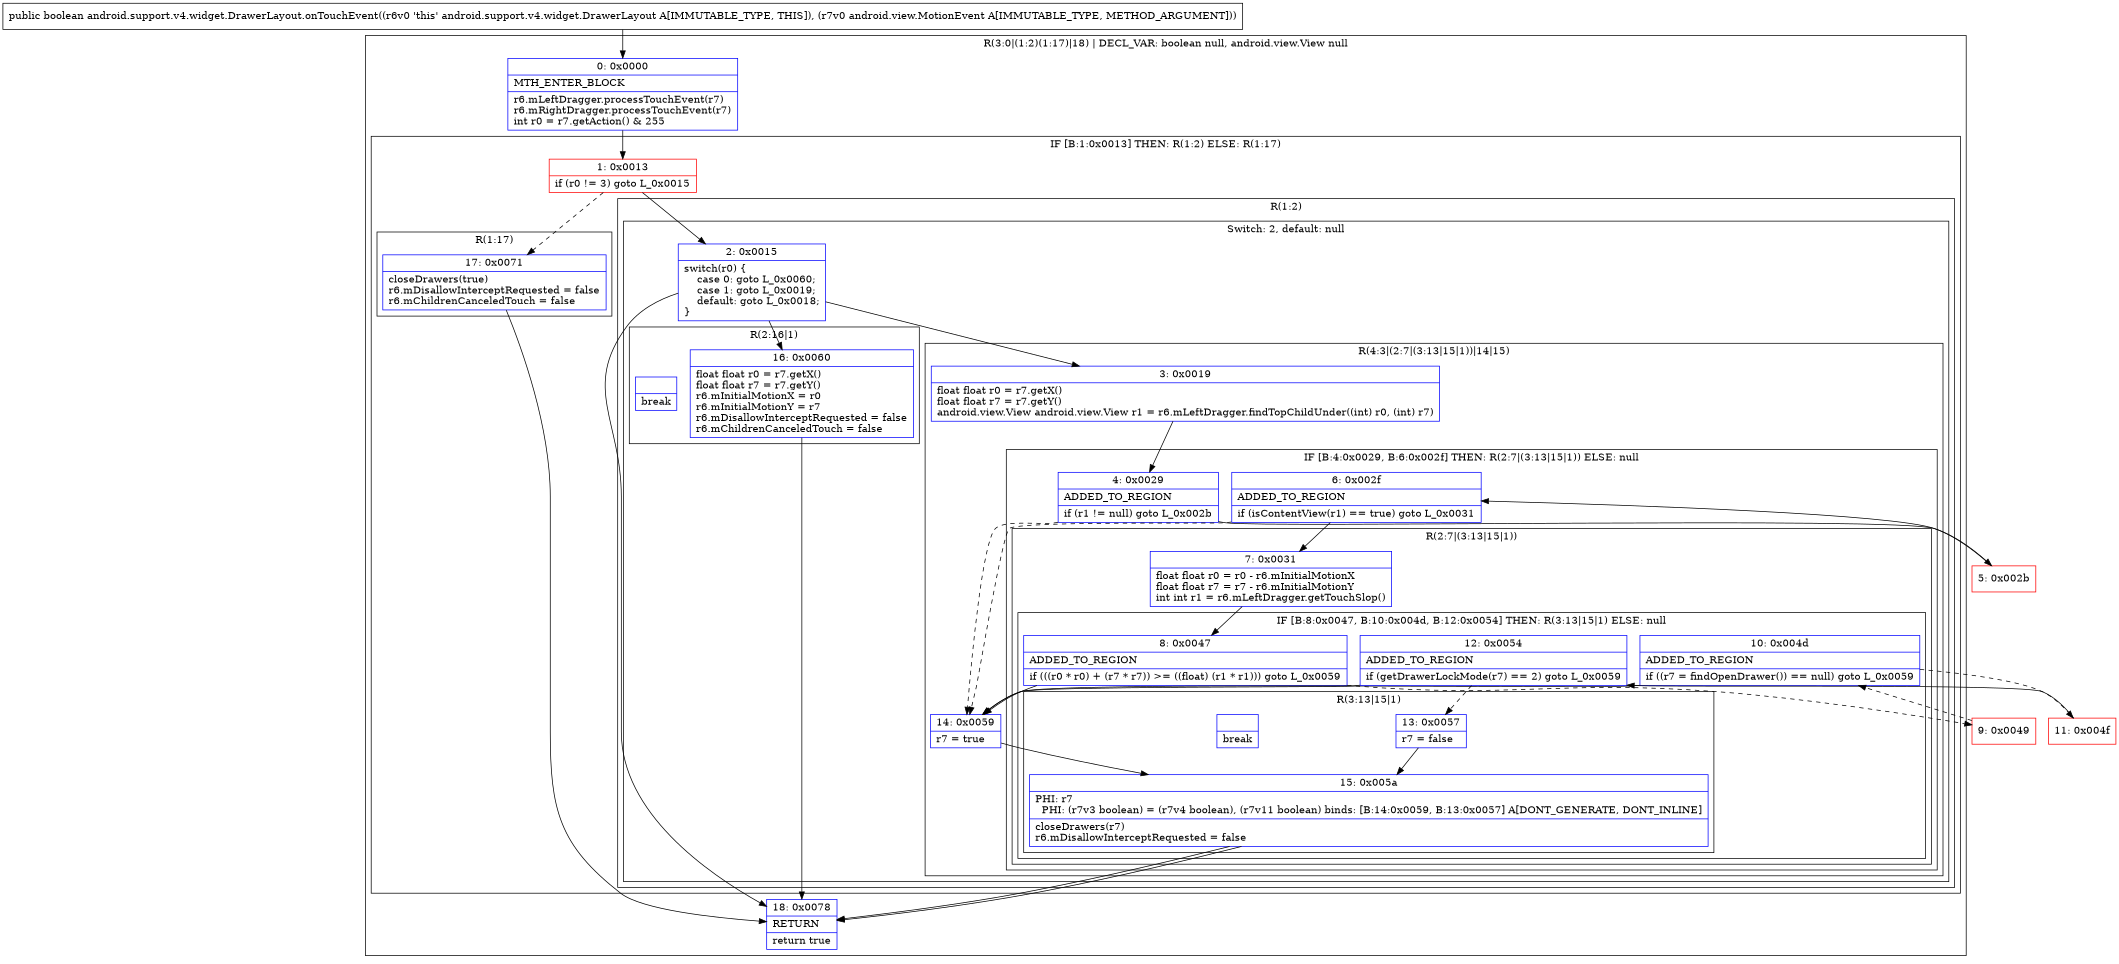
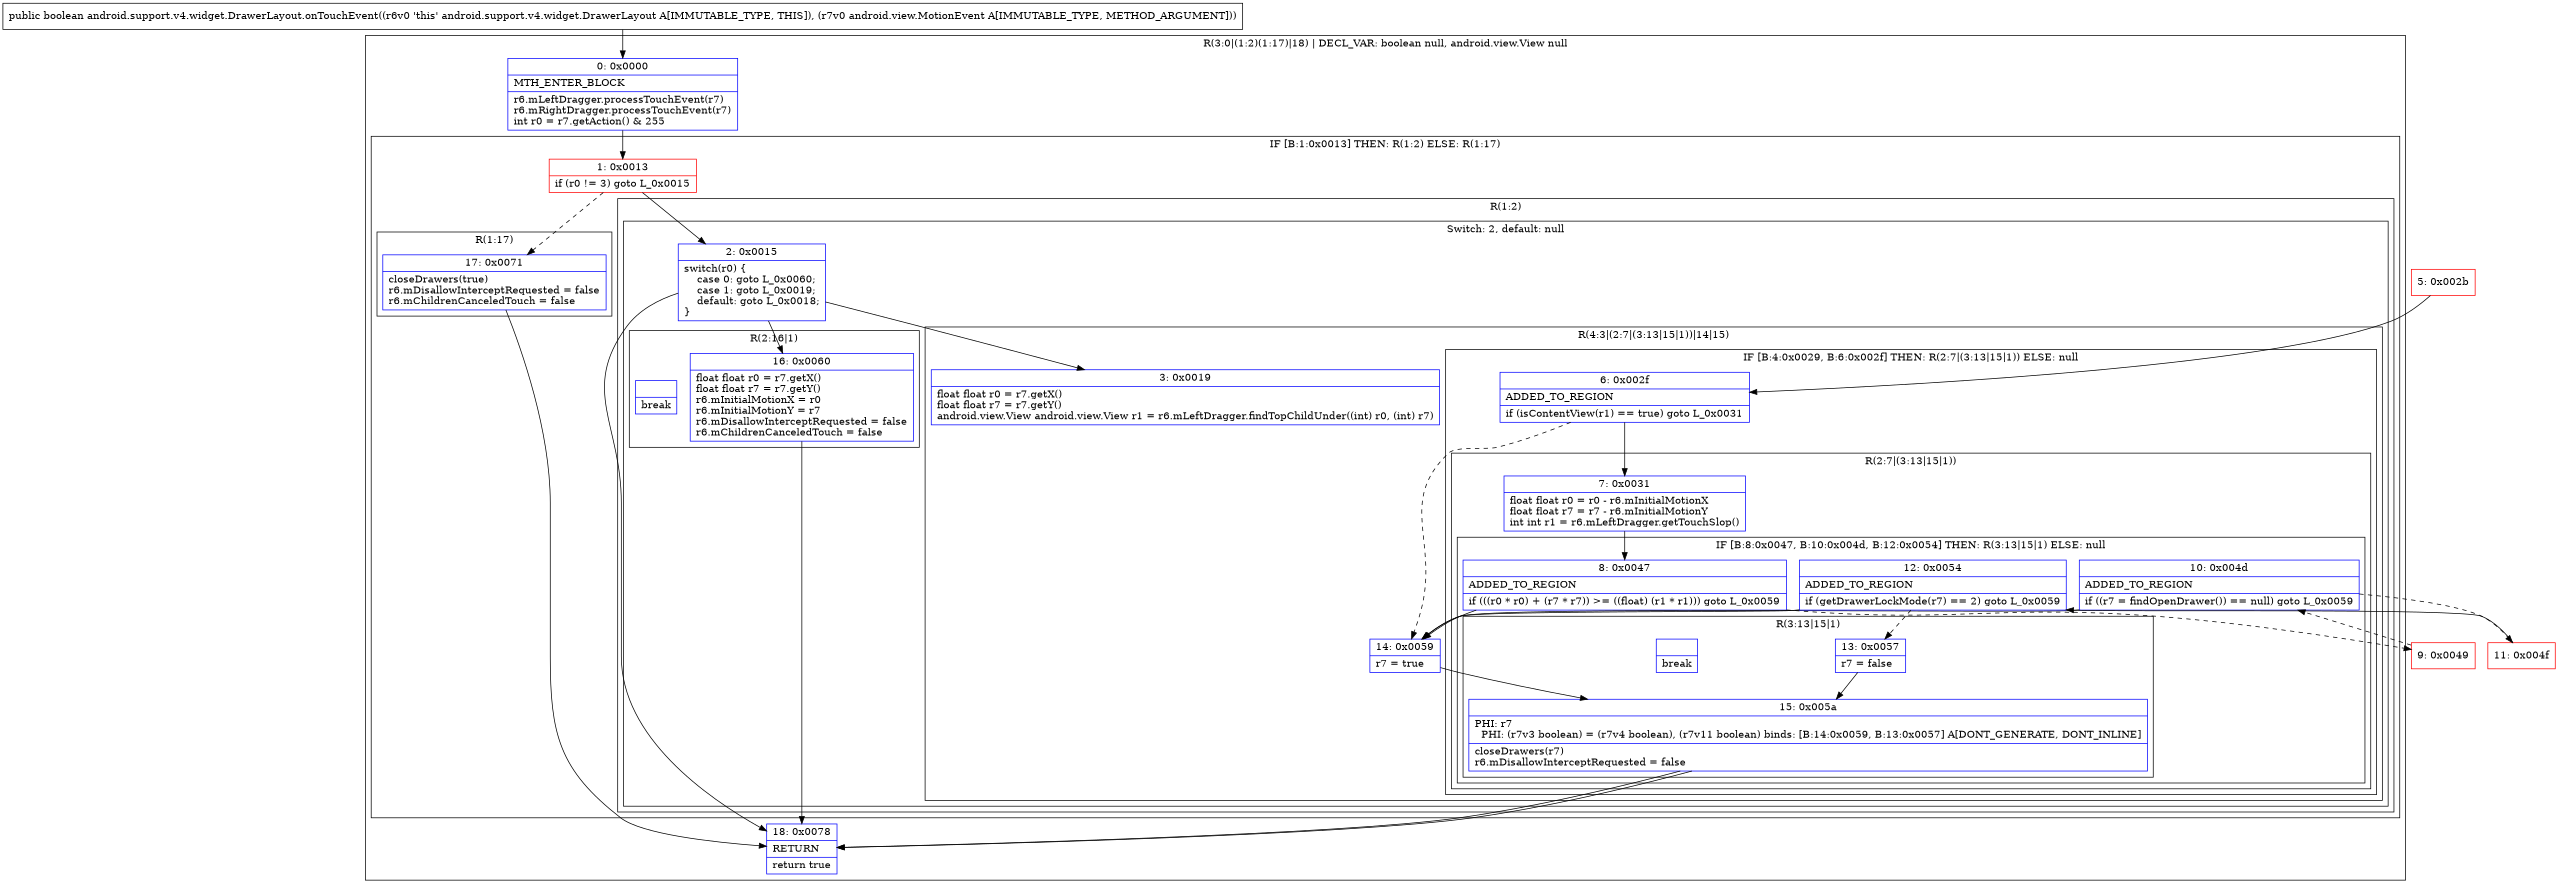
(1138, 497) -> none
